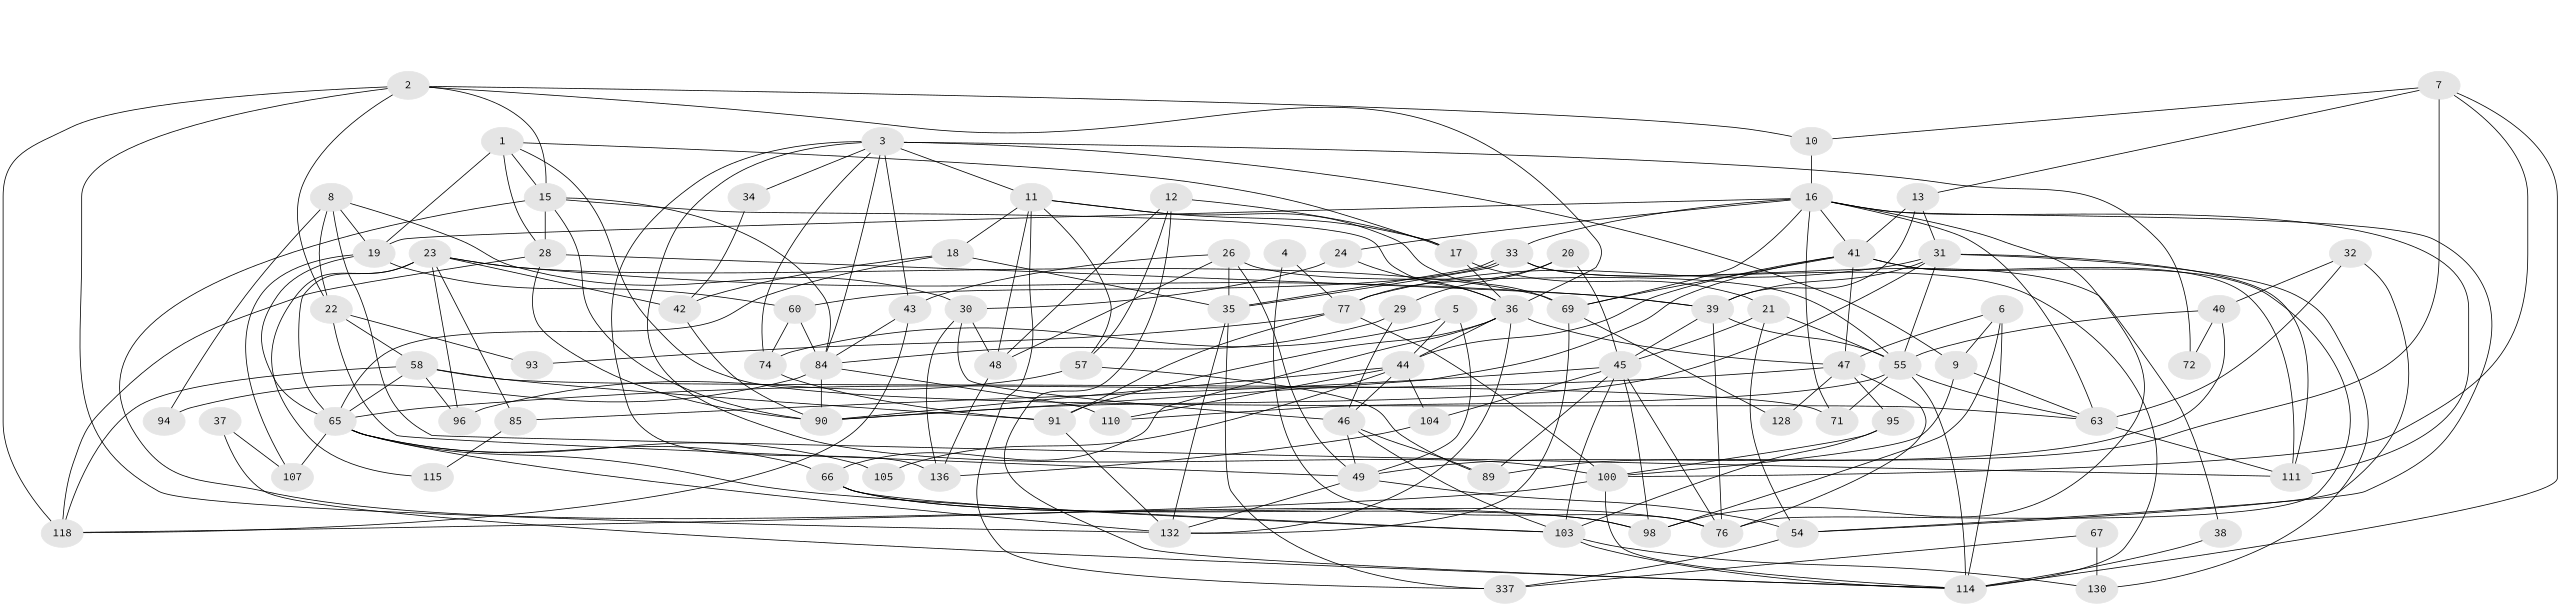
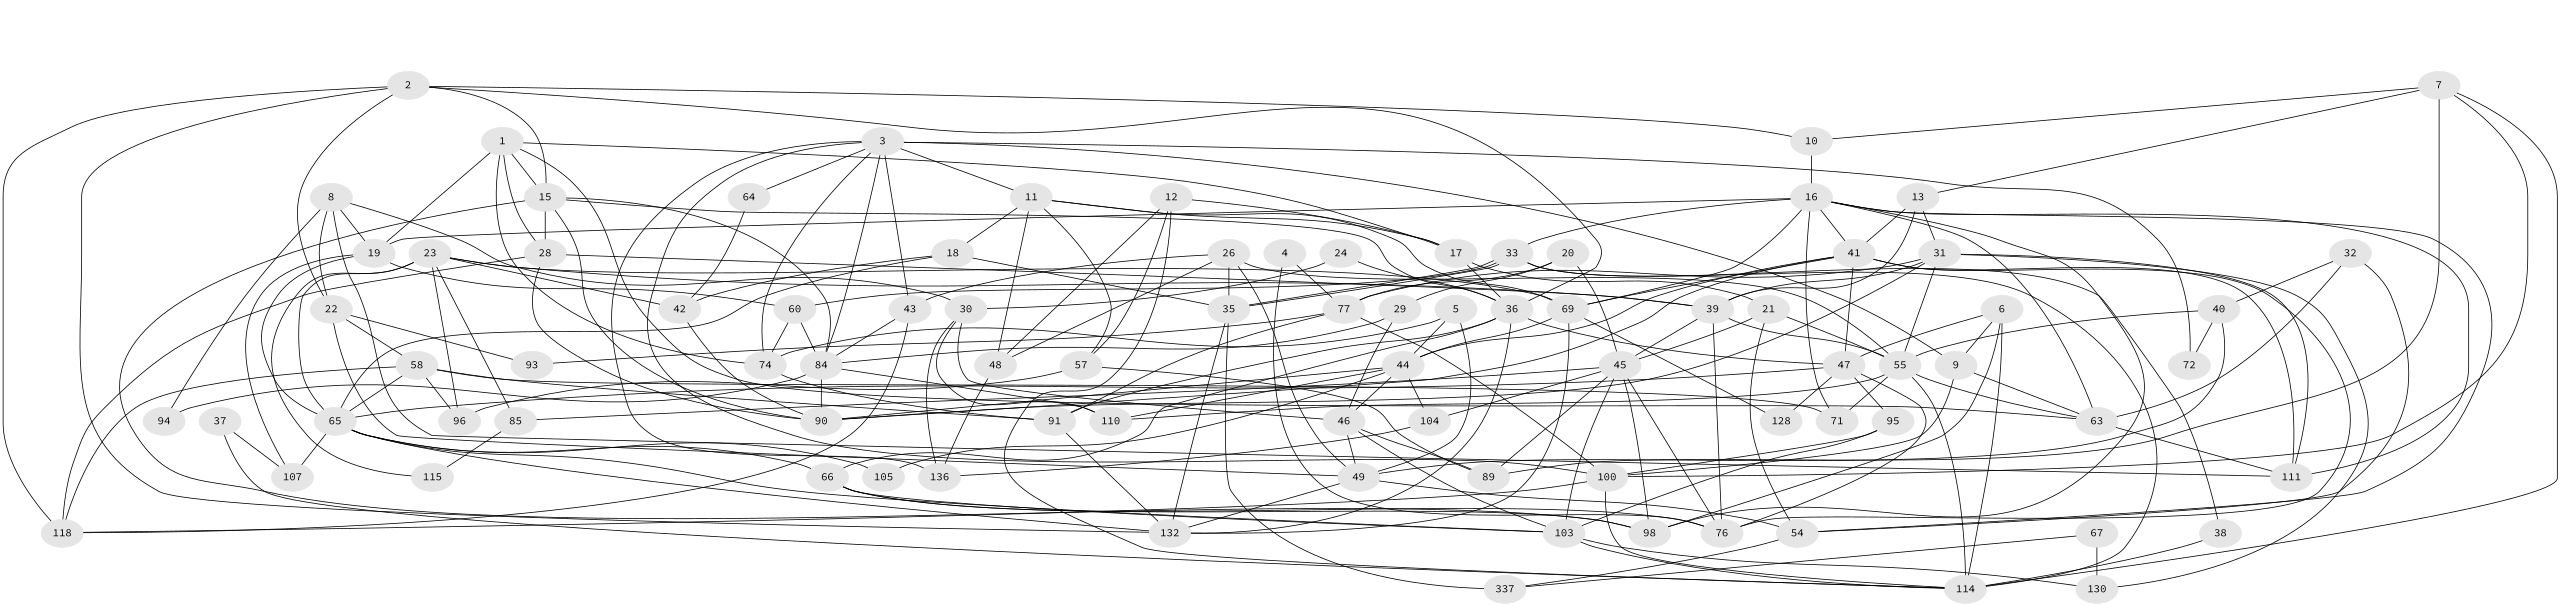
(749, 197) -> (749, 197)
(1565, 223) -> none
none -> (569, 310)
(980, 337) -> (957, 394)
(1458, 337) -> (1516, 331)
(1063, 566) -> none
